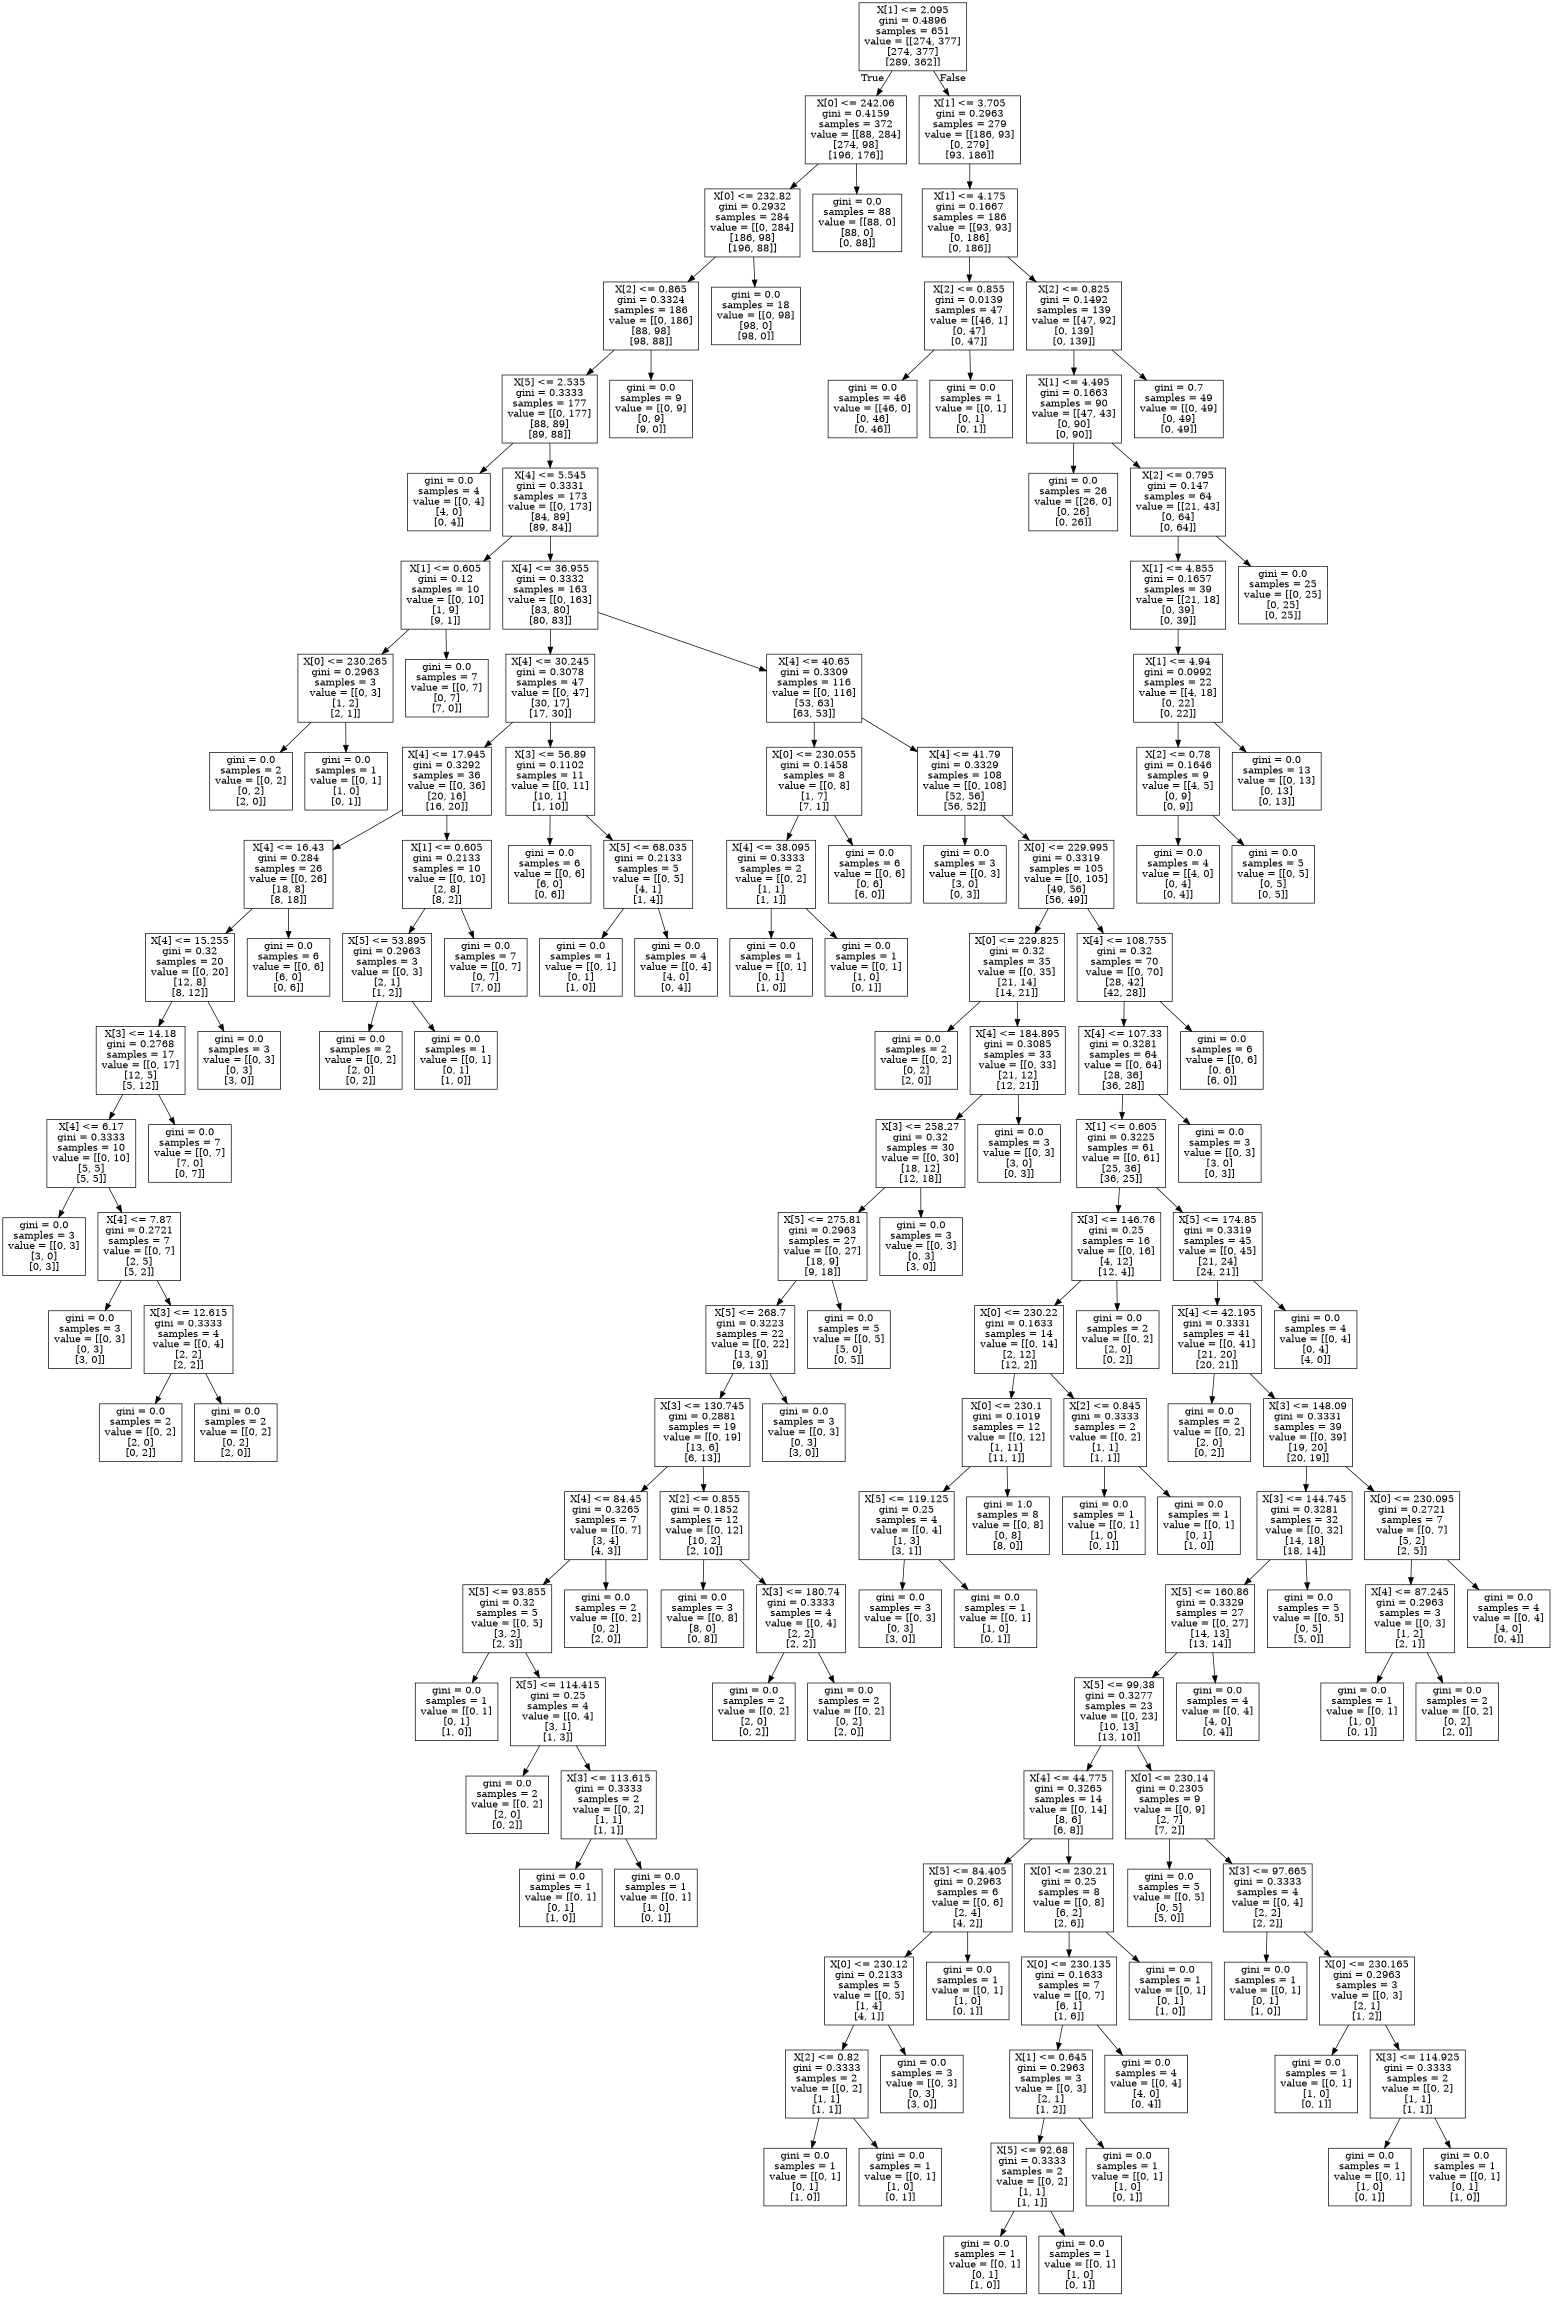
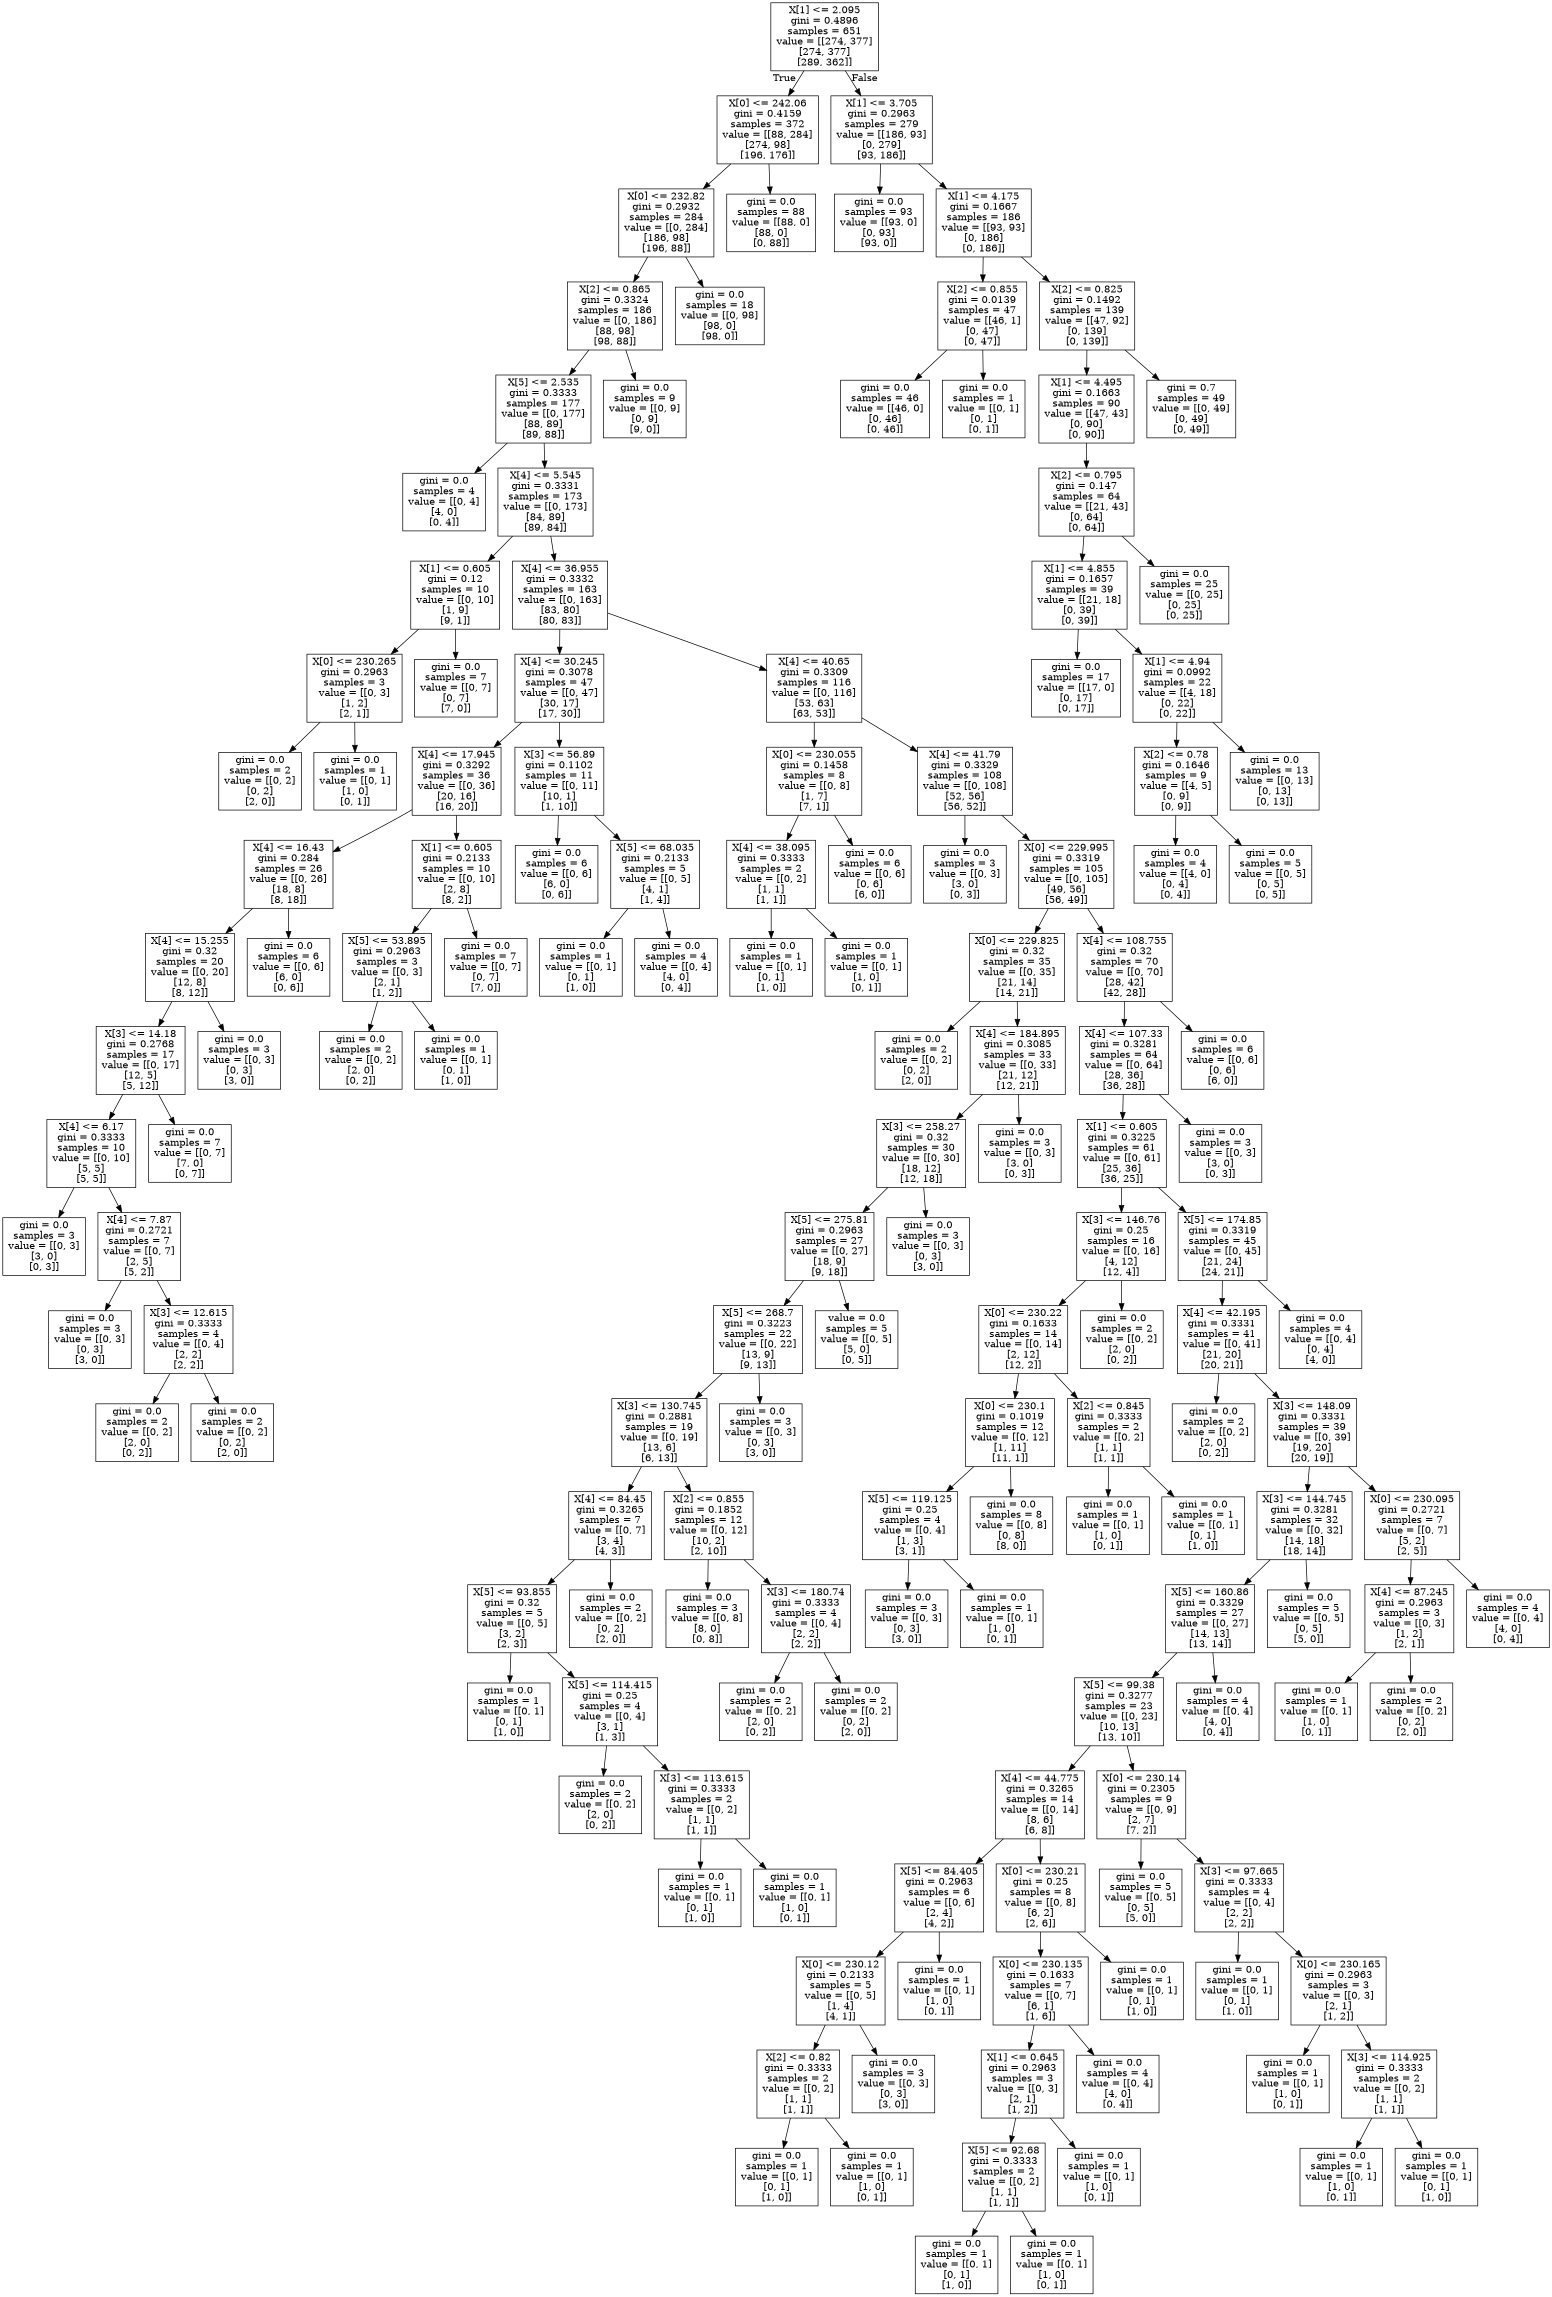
none -> (879, 223)
(1073, 502) -> none
none -> (1076, 688)
(849, 1340) -> (857, 1340)
(1008, 1526) -> (1011, 1526)
